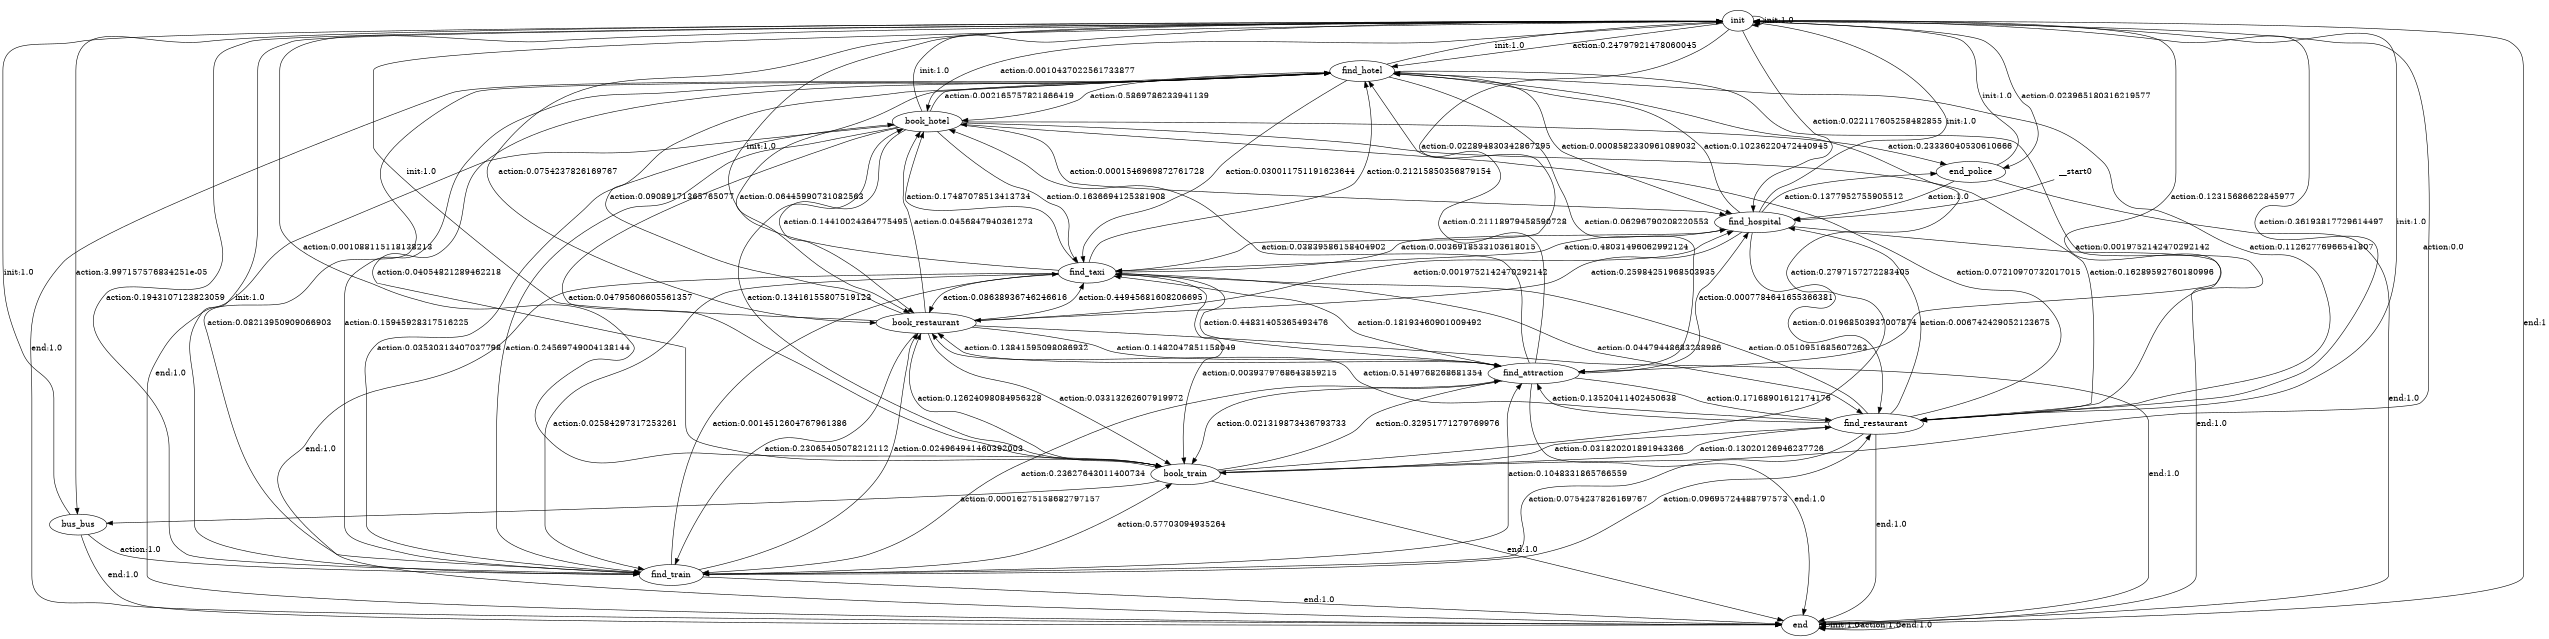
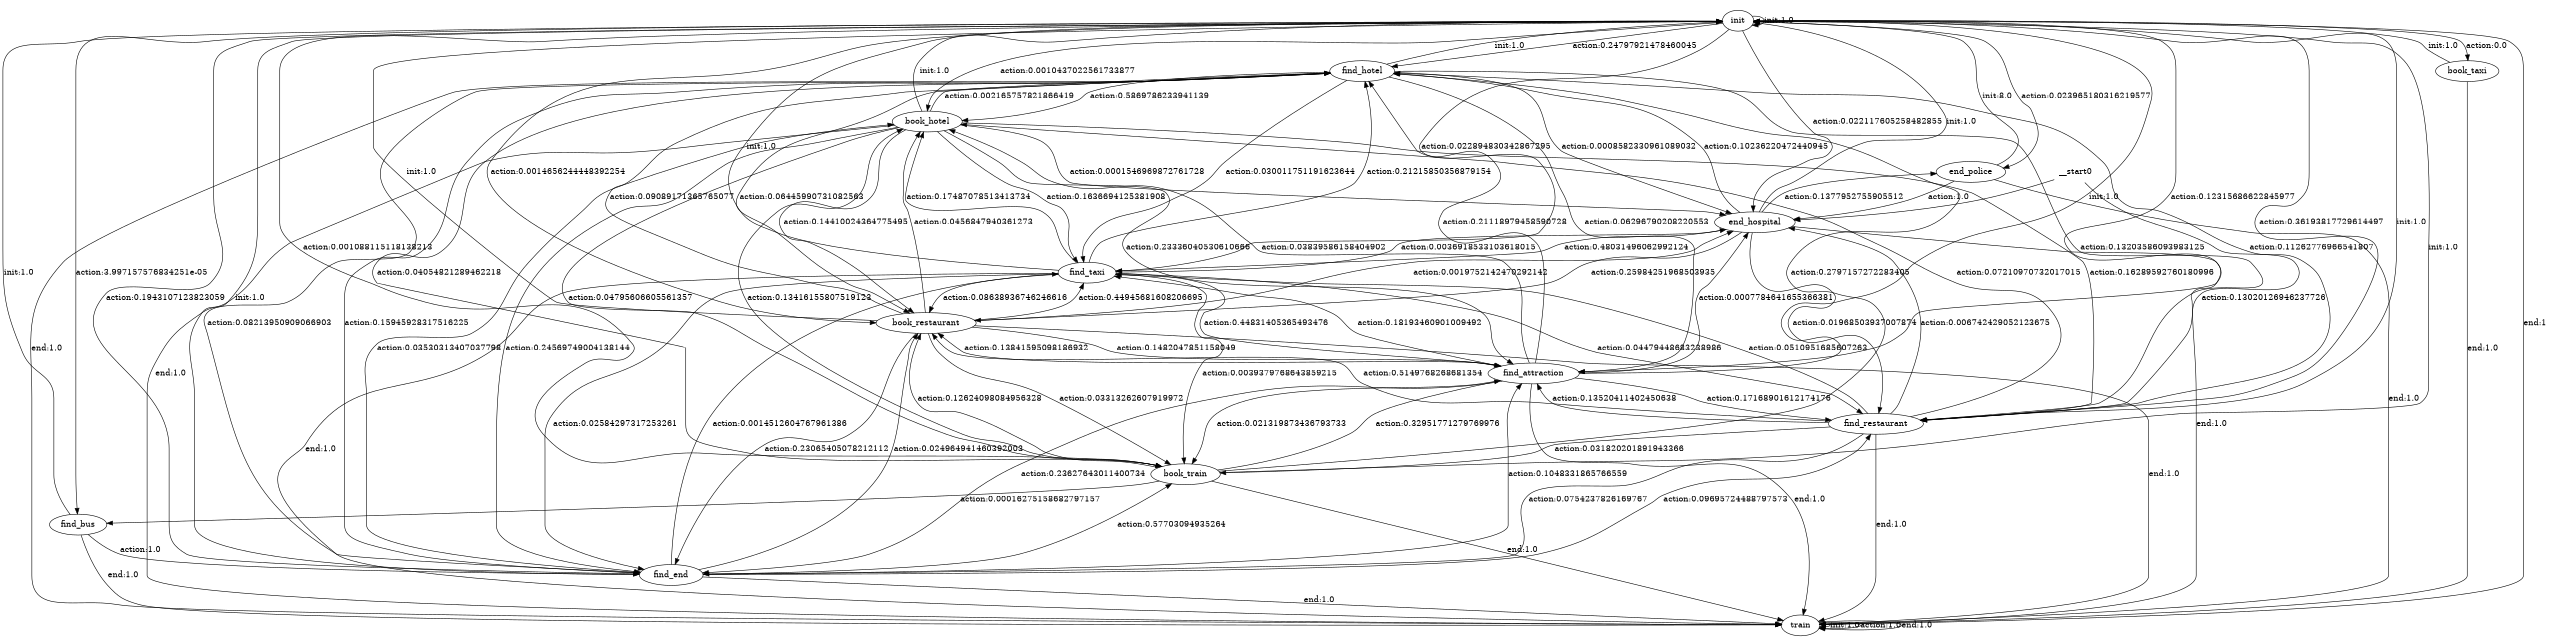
(1635, 46) -> (1635, 46)
none -> (2467, 71)
(1998, 96) -> (1998, 96)
(1453, 126) -> (1138, 260)
(558, 172) -> (558, 172)
(1755, 222) -> (1755, 222)
none -> (1990, 231)
(2143, 247) -> (2143, 247)
(2444, 247) -> (2444, 247)
(1027, 348) -> (1027, 348)
(1616, 458) -> (2186, 335)
(78, 525) -> (78, 525)
(671, 575) -> (671, 575)
(1801, 625) -> (1801, 625)
